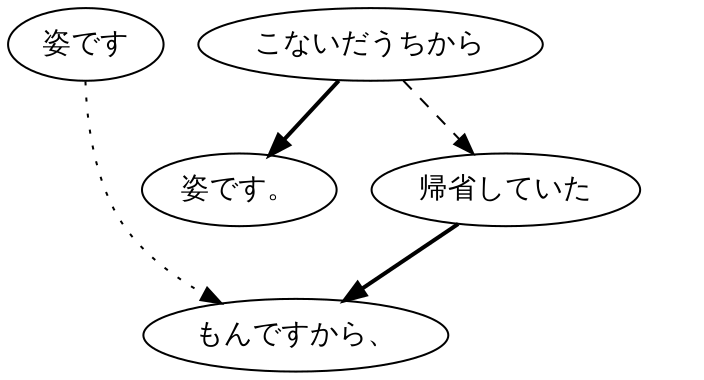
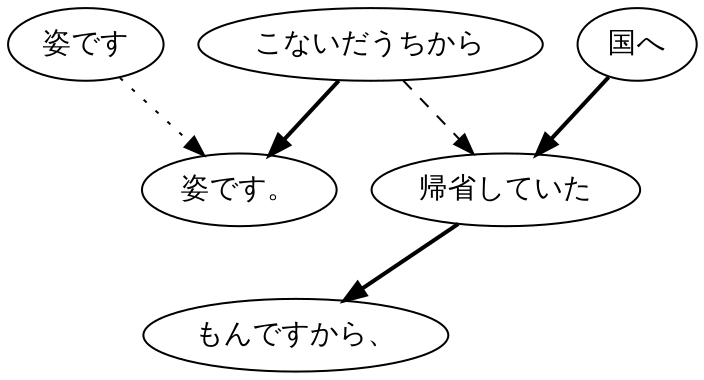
none -> (637, 44)
(112, 206) -> (155, 110)
